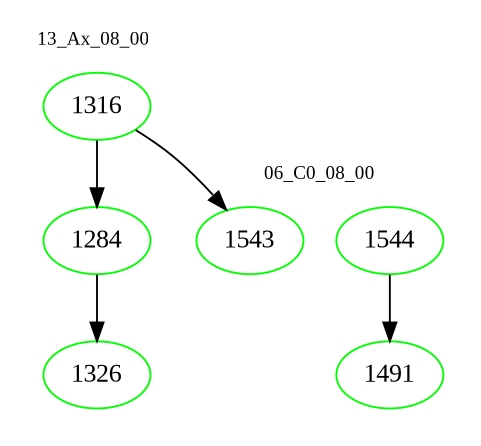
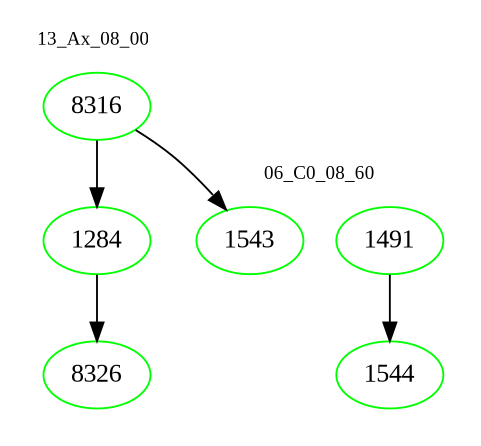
(97, 106) -> (97, 106)
(320, 174) -> (320, 174)
(390, 299) -> (390, 299)
(97, 375) -> (97, 375)
